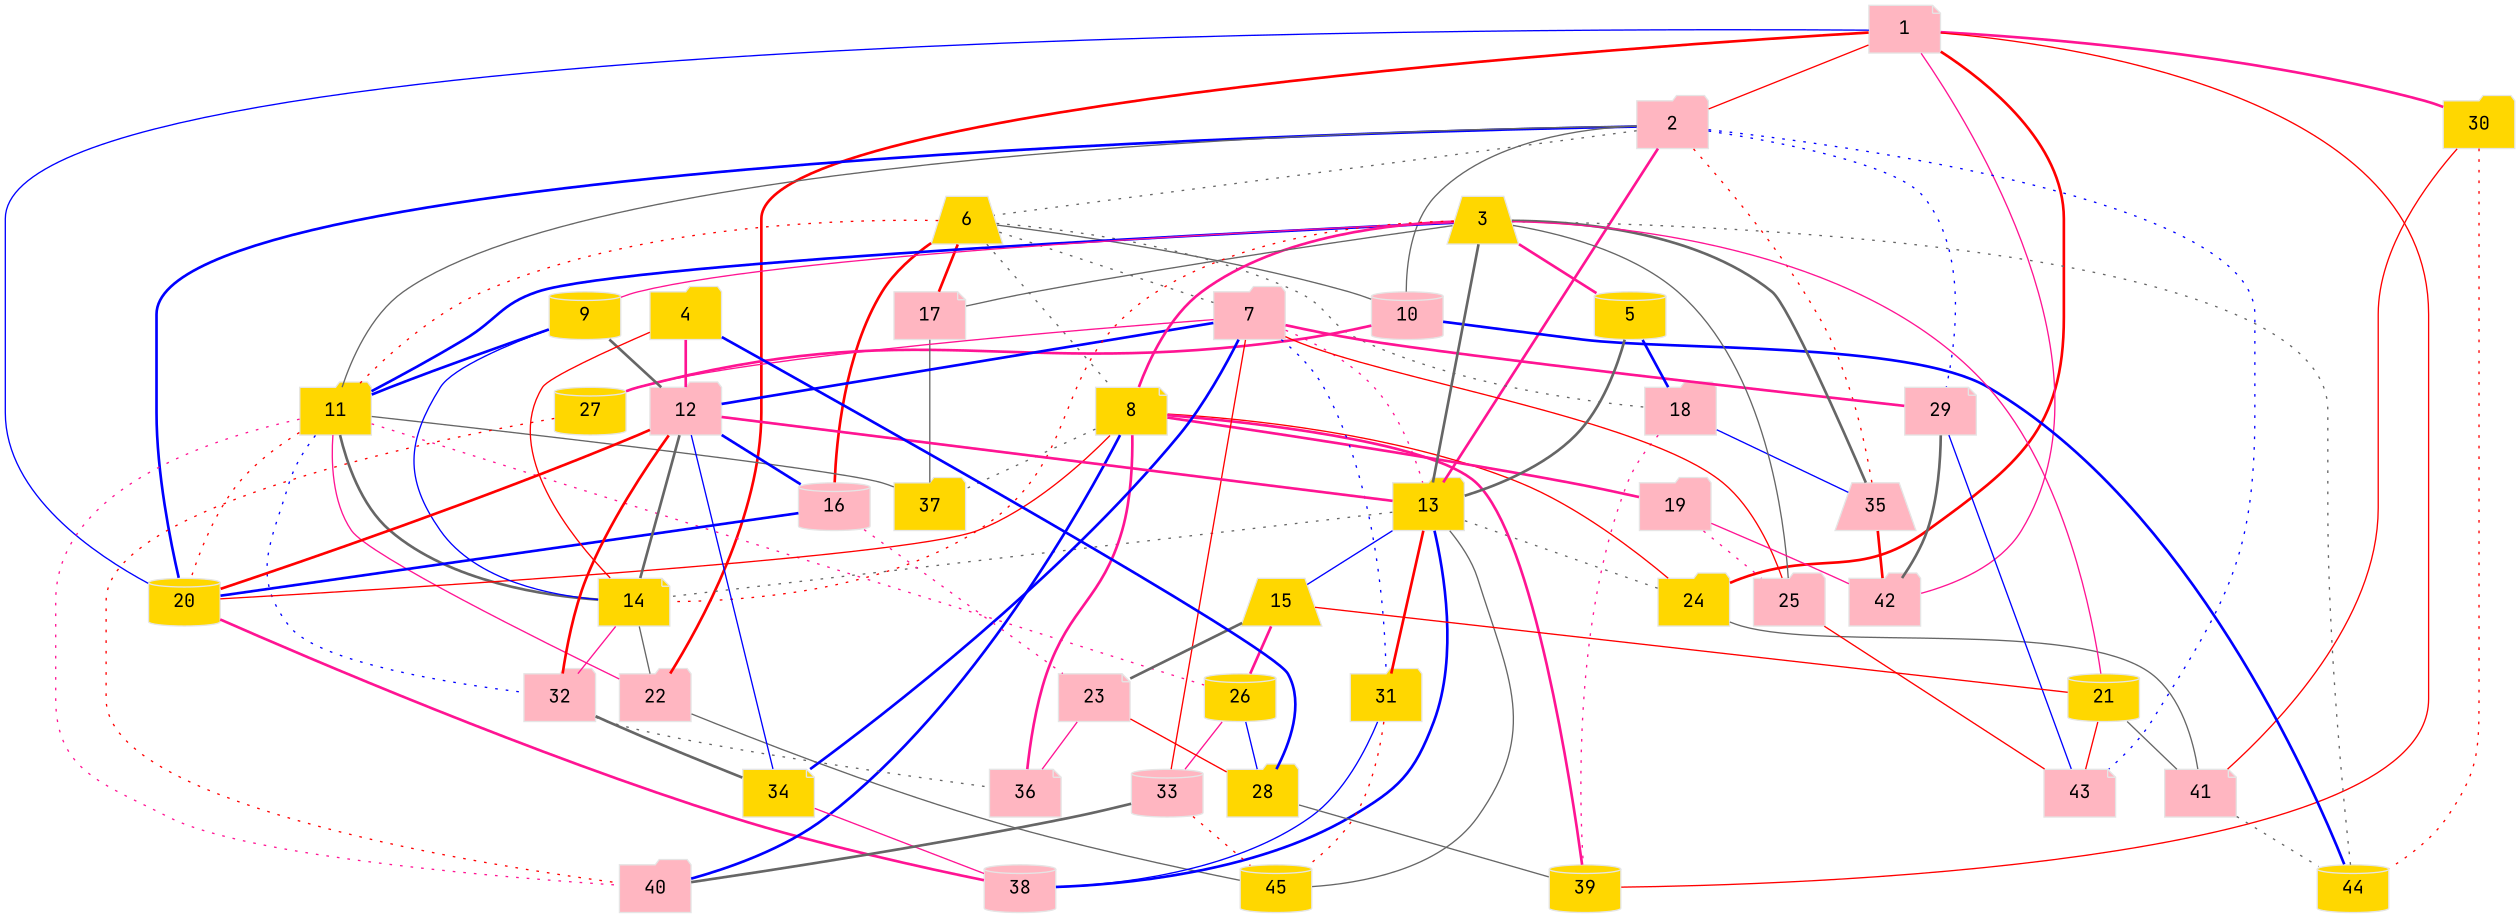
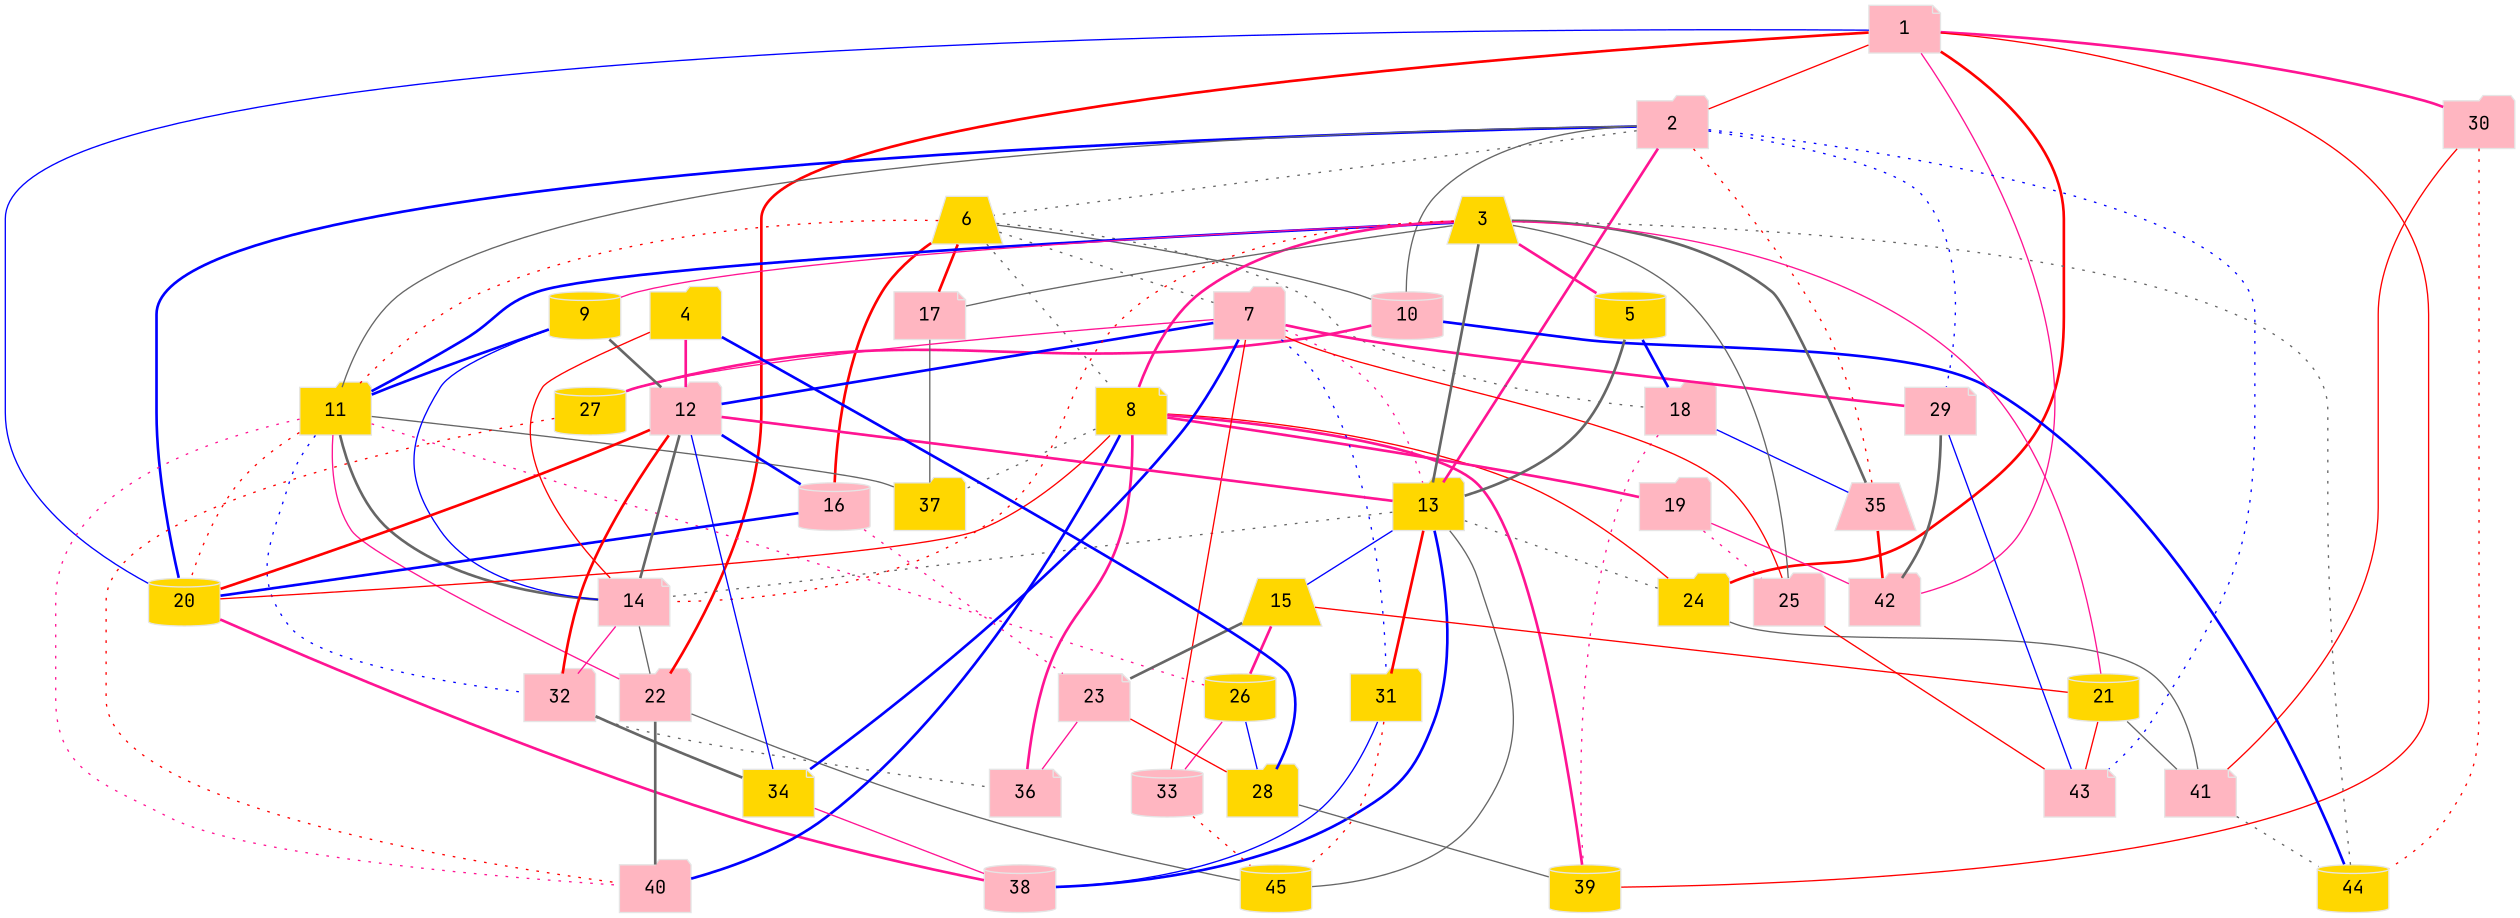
(2479, 125) -> (2479, 125)
(634, 602) -> (634, 602)
(934, 843) -> (655, 782)
